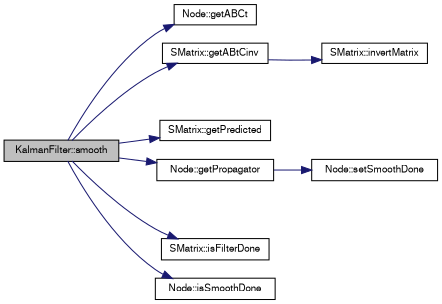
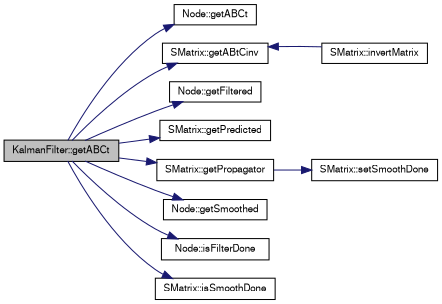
(290, 60) -> (300, 46)
none -> (215, 92)
(61, 151) -> (61, 151)
(215, 170) -> (215, 170)
(375, 170) -> (375, 170)
none -> (215, 210)
(215, 249) -> (215, 249)
(215, 289) -> (215, 289)
